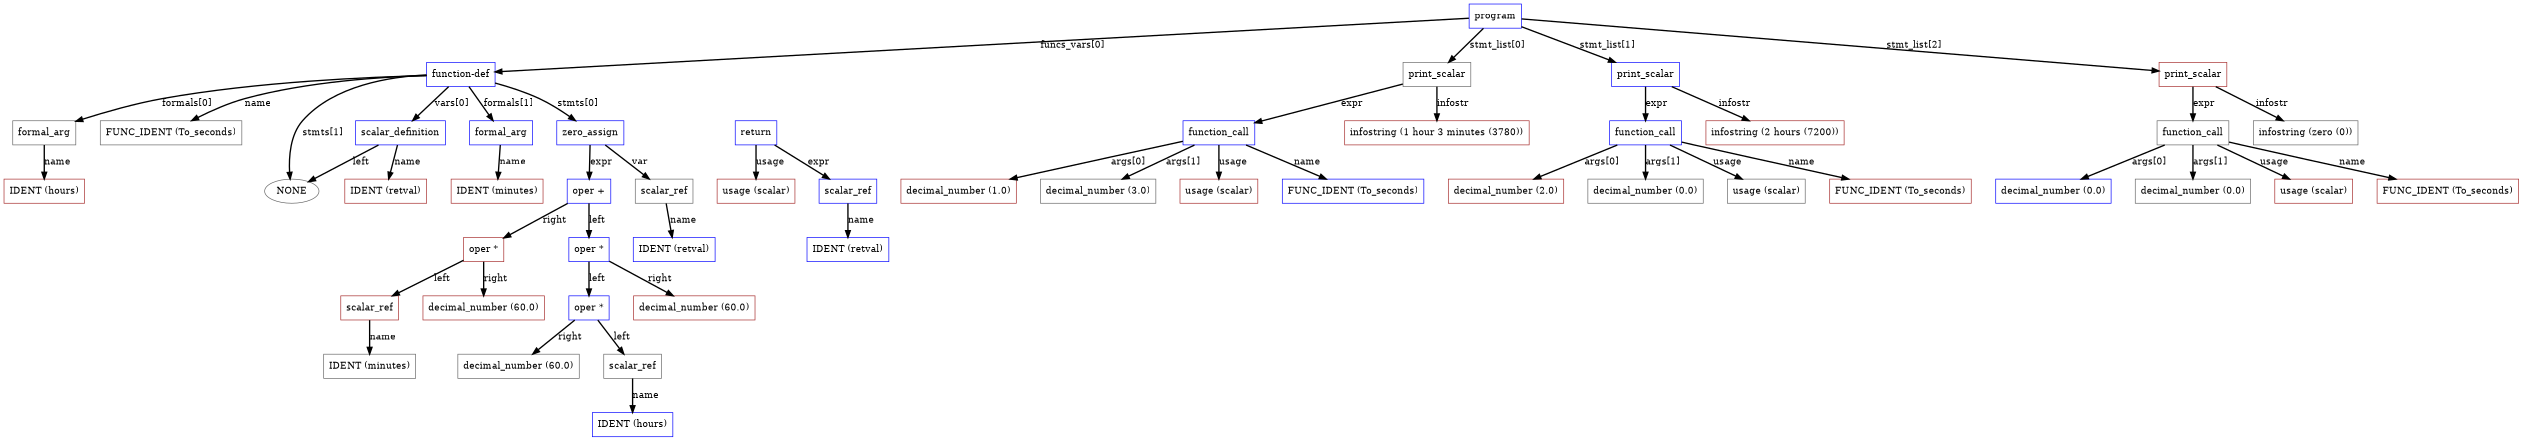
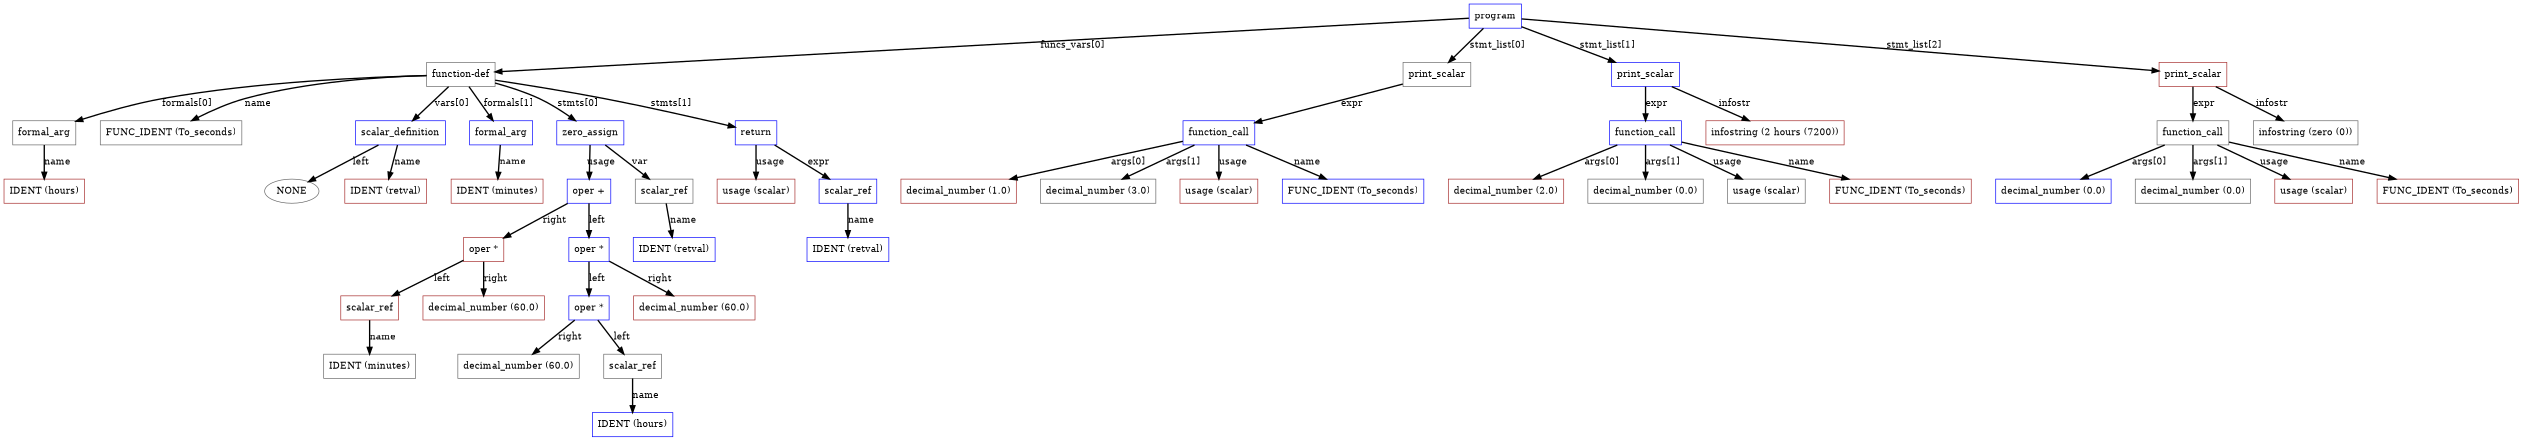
(461, 74) -> (461, 74)
(335, 97) -> (612, 100)
(1437, 133) -> none
(601, 162) -> (601, 162)
